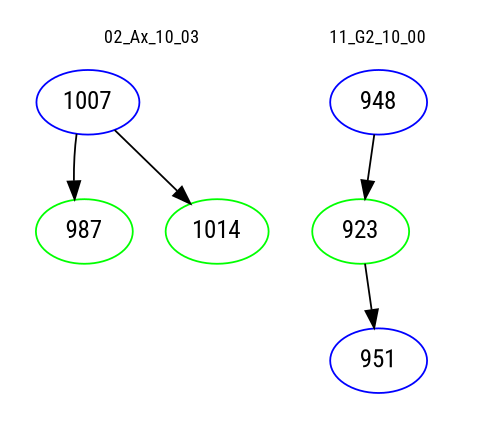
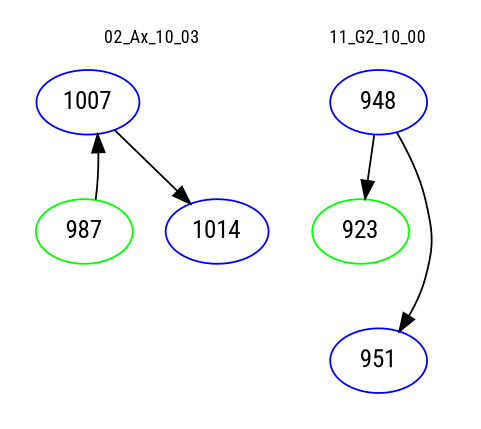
(74, 157) -> (98, 176)
(217, 231) -> (217, 231)
(368, 287) -> (430, 223)
